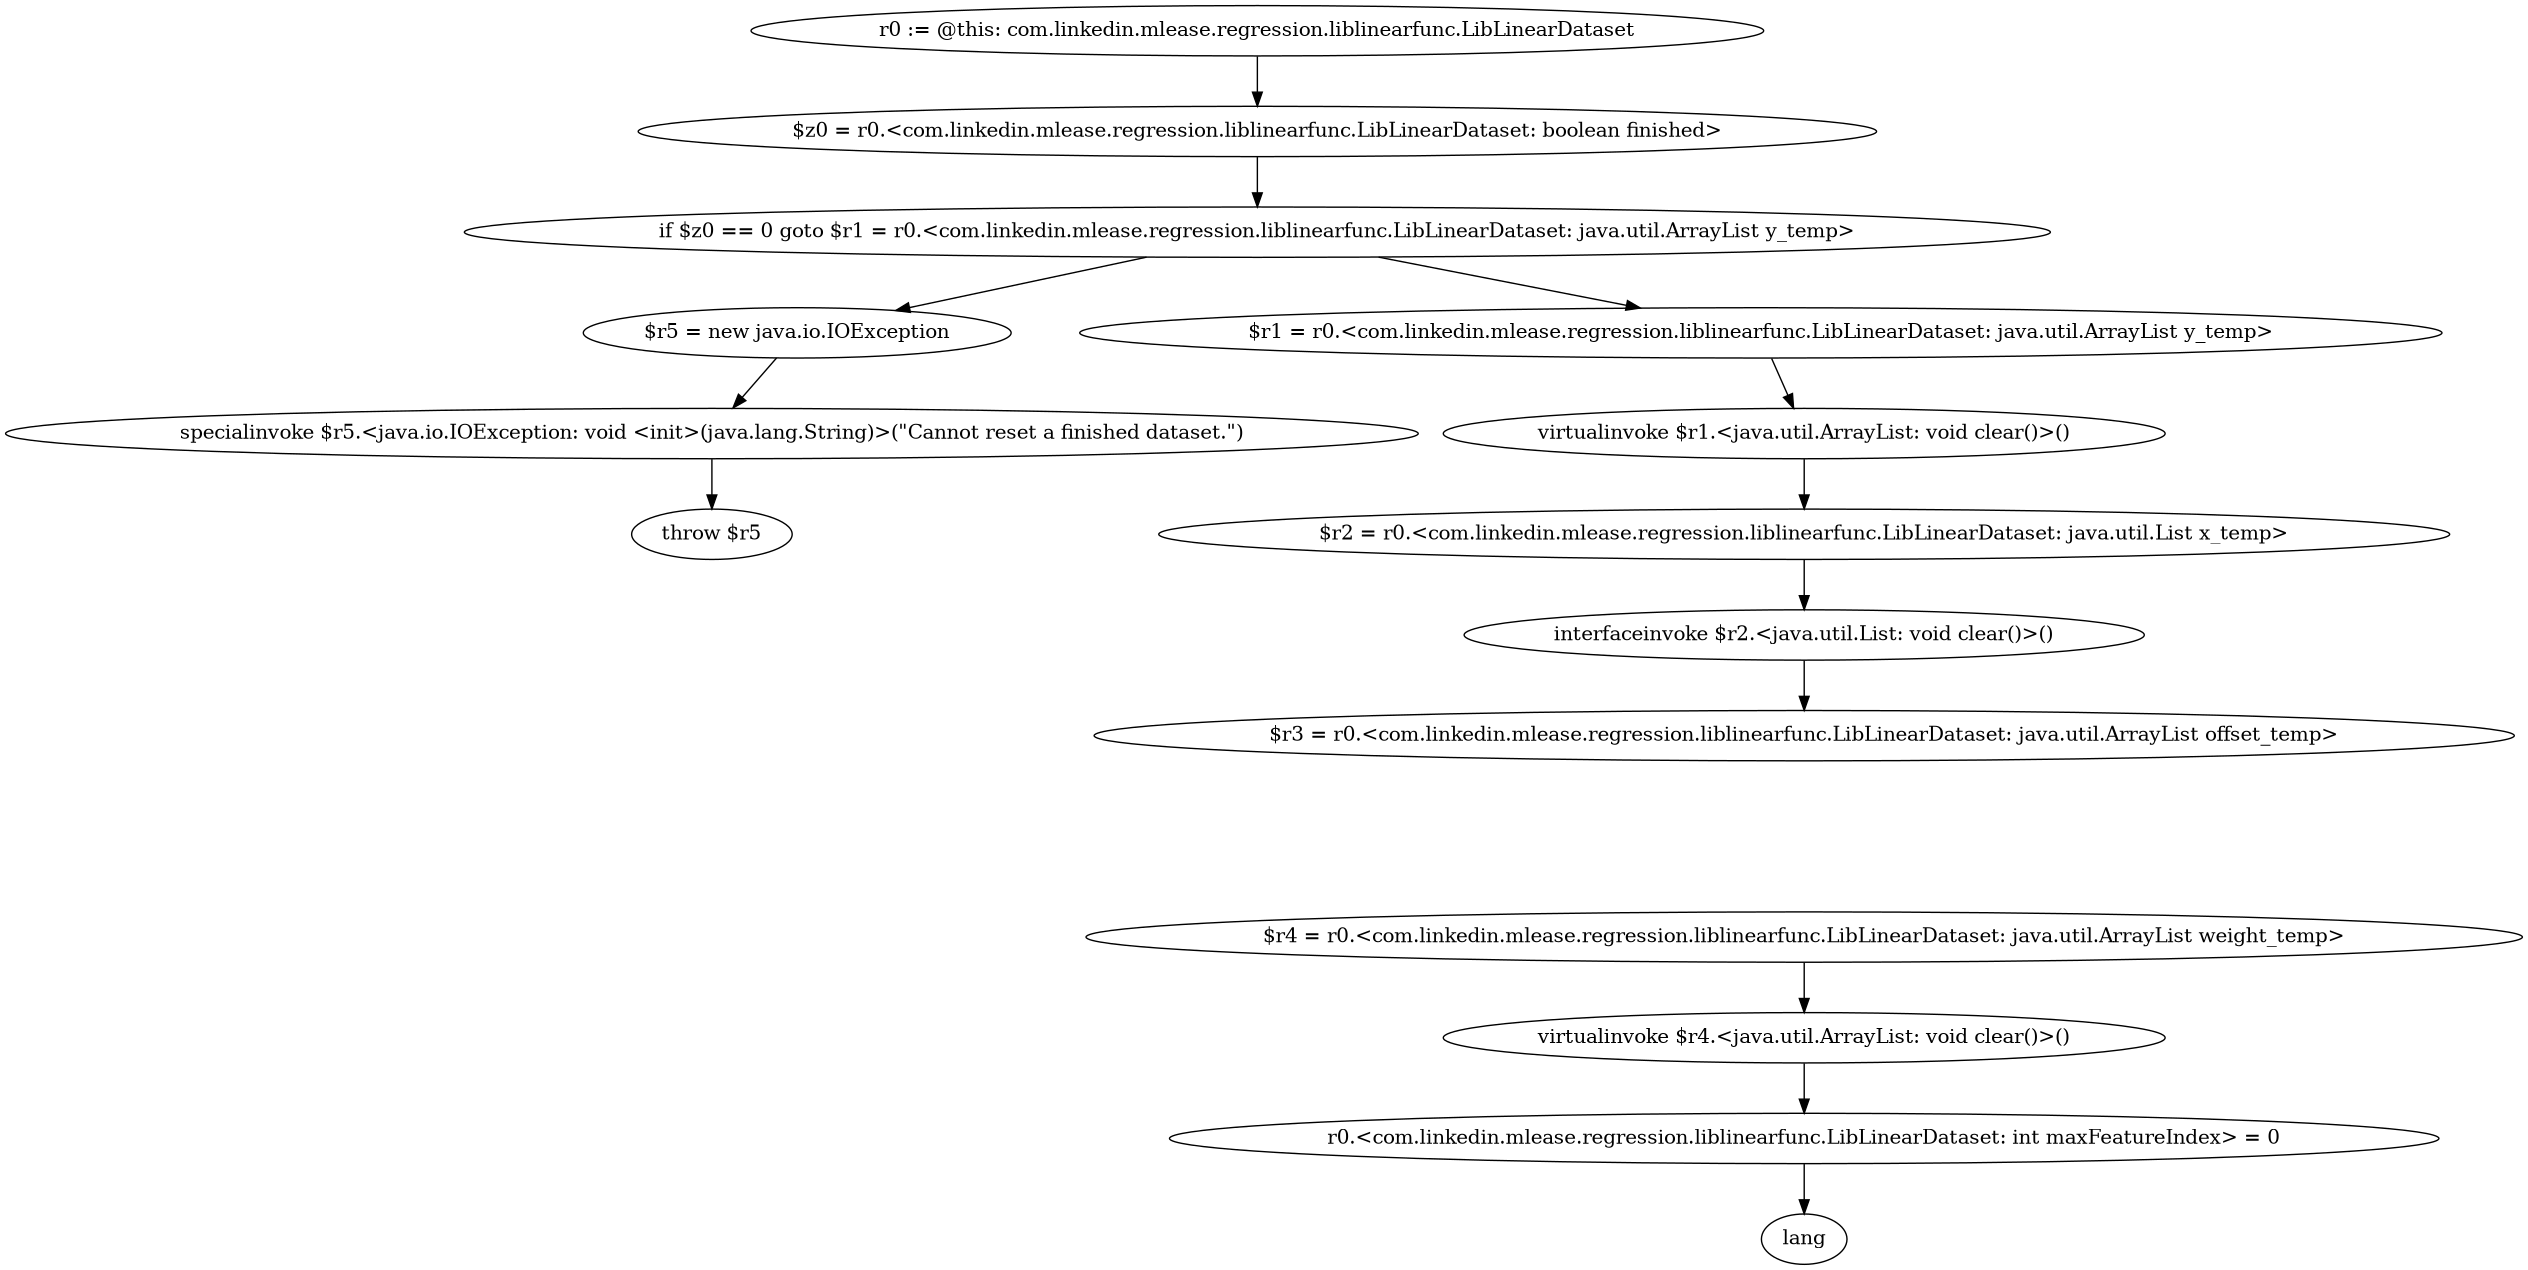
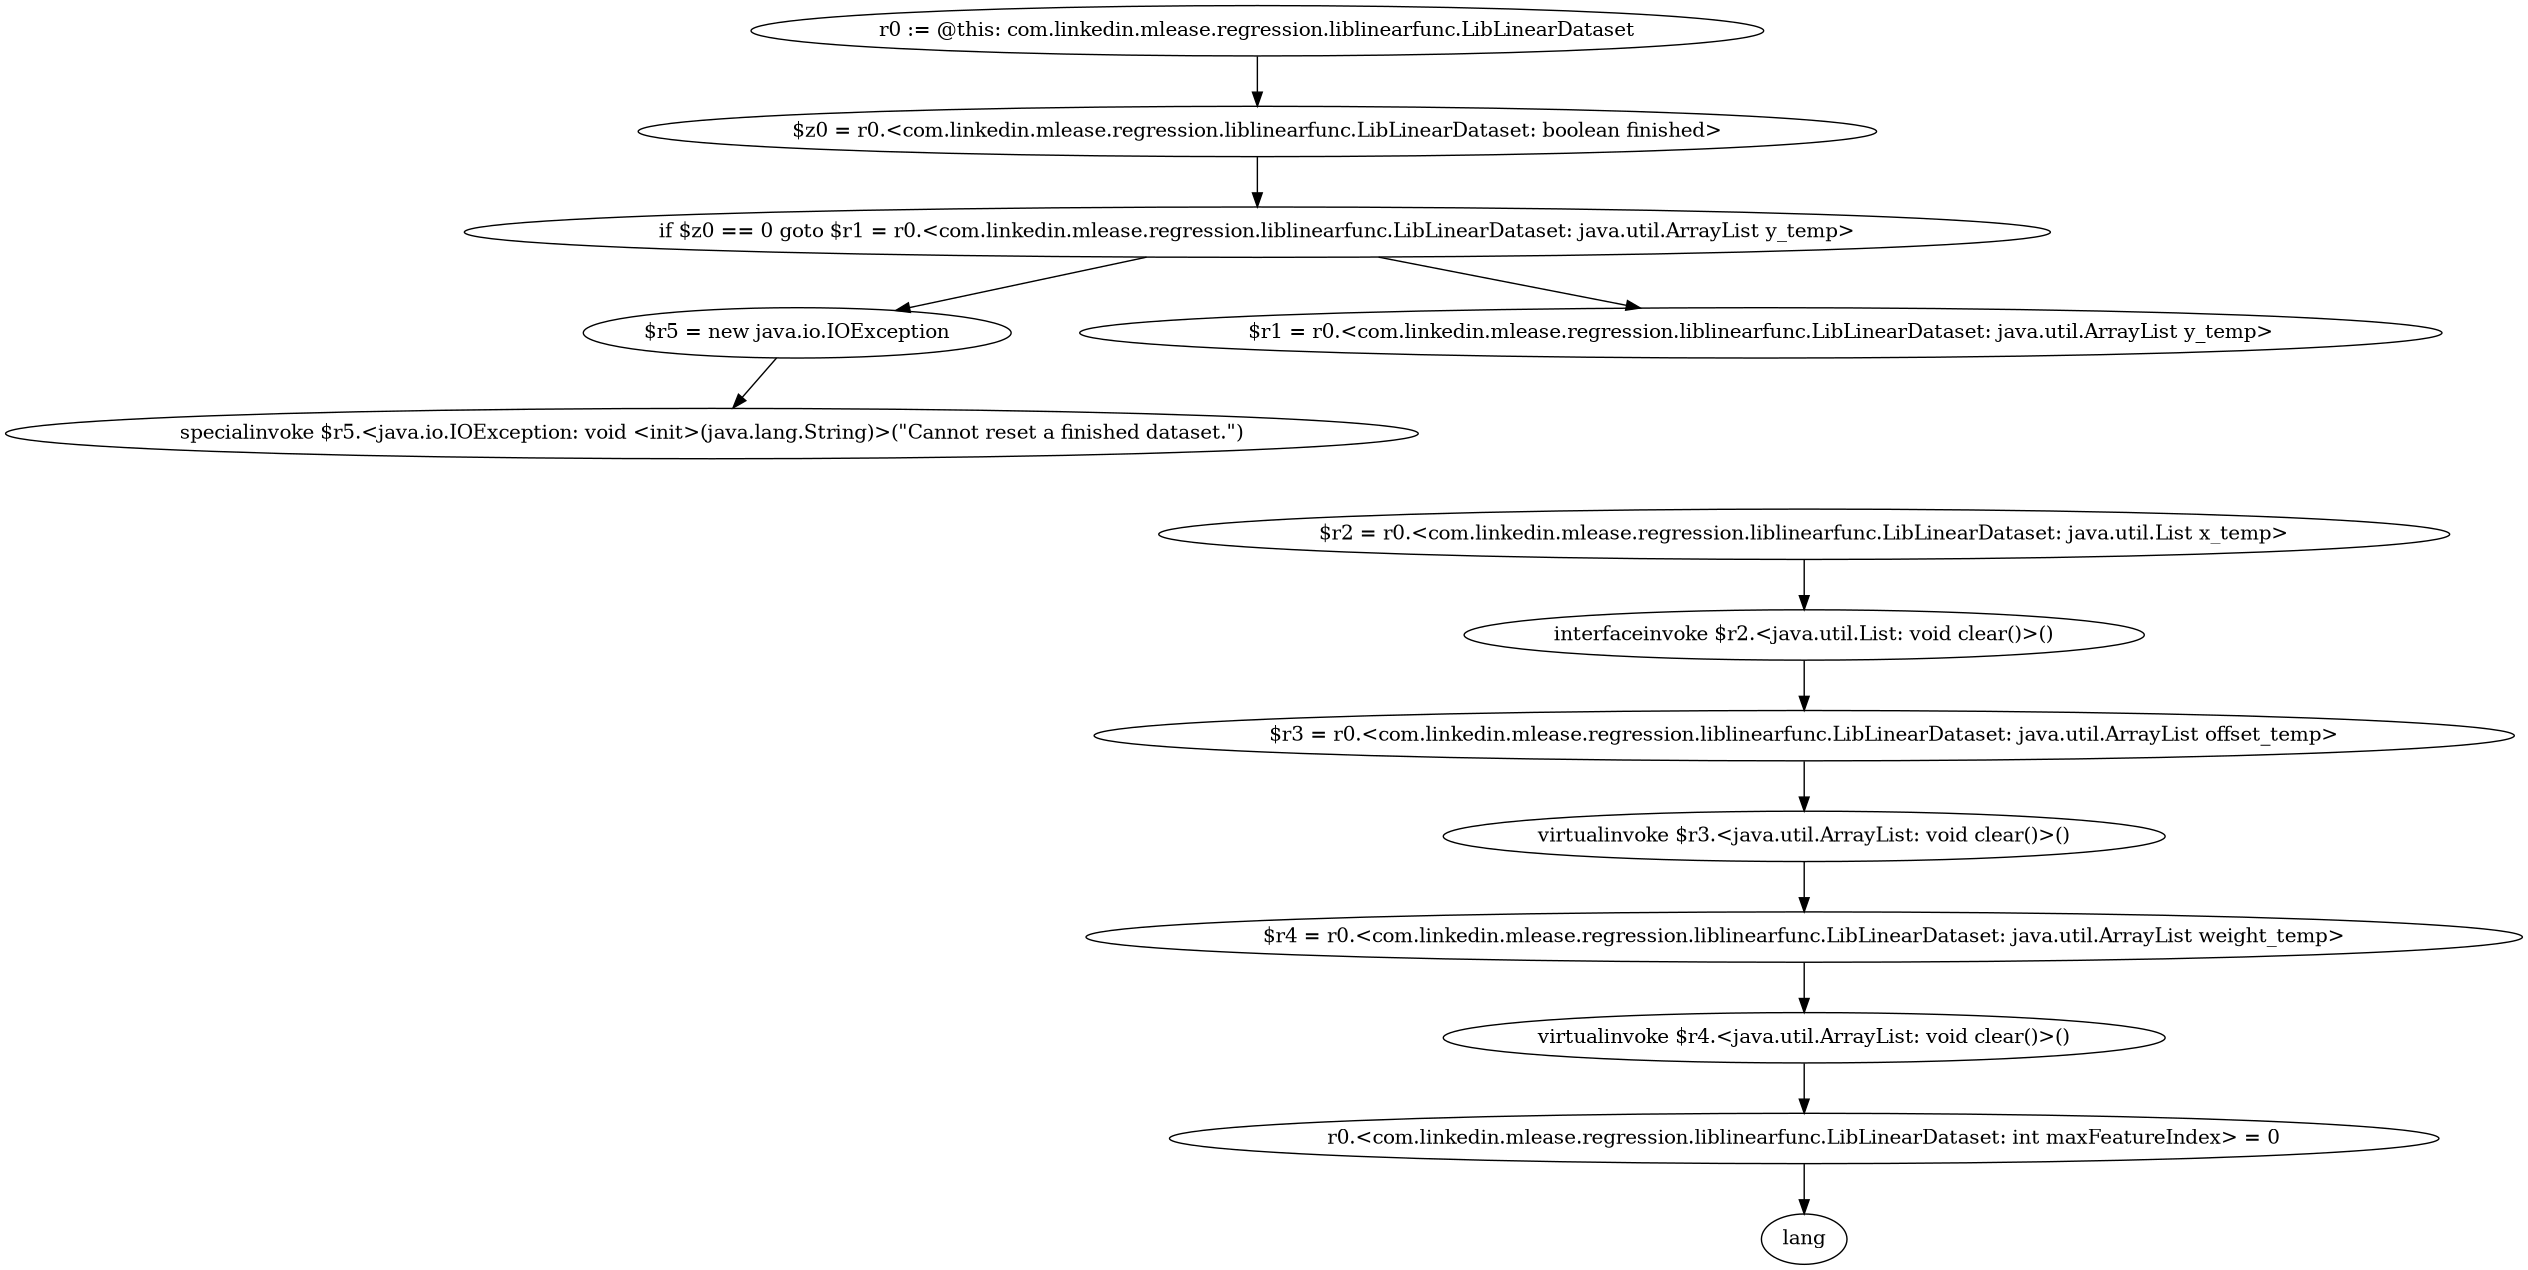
(1804, 434) -> none
(712, 534) -> none
none -> (1804, 836)
